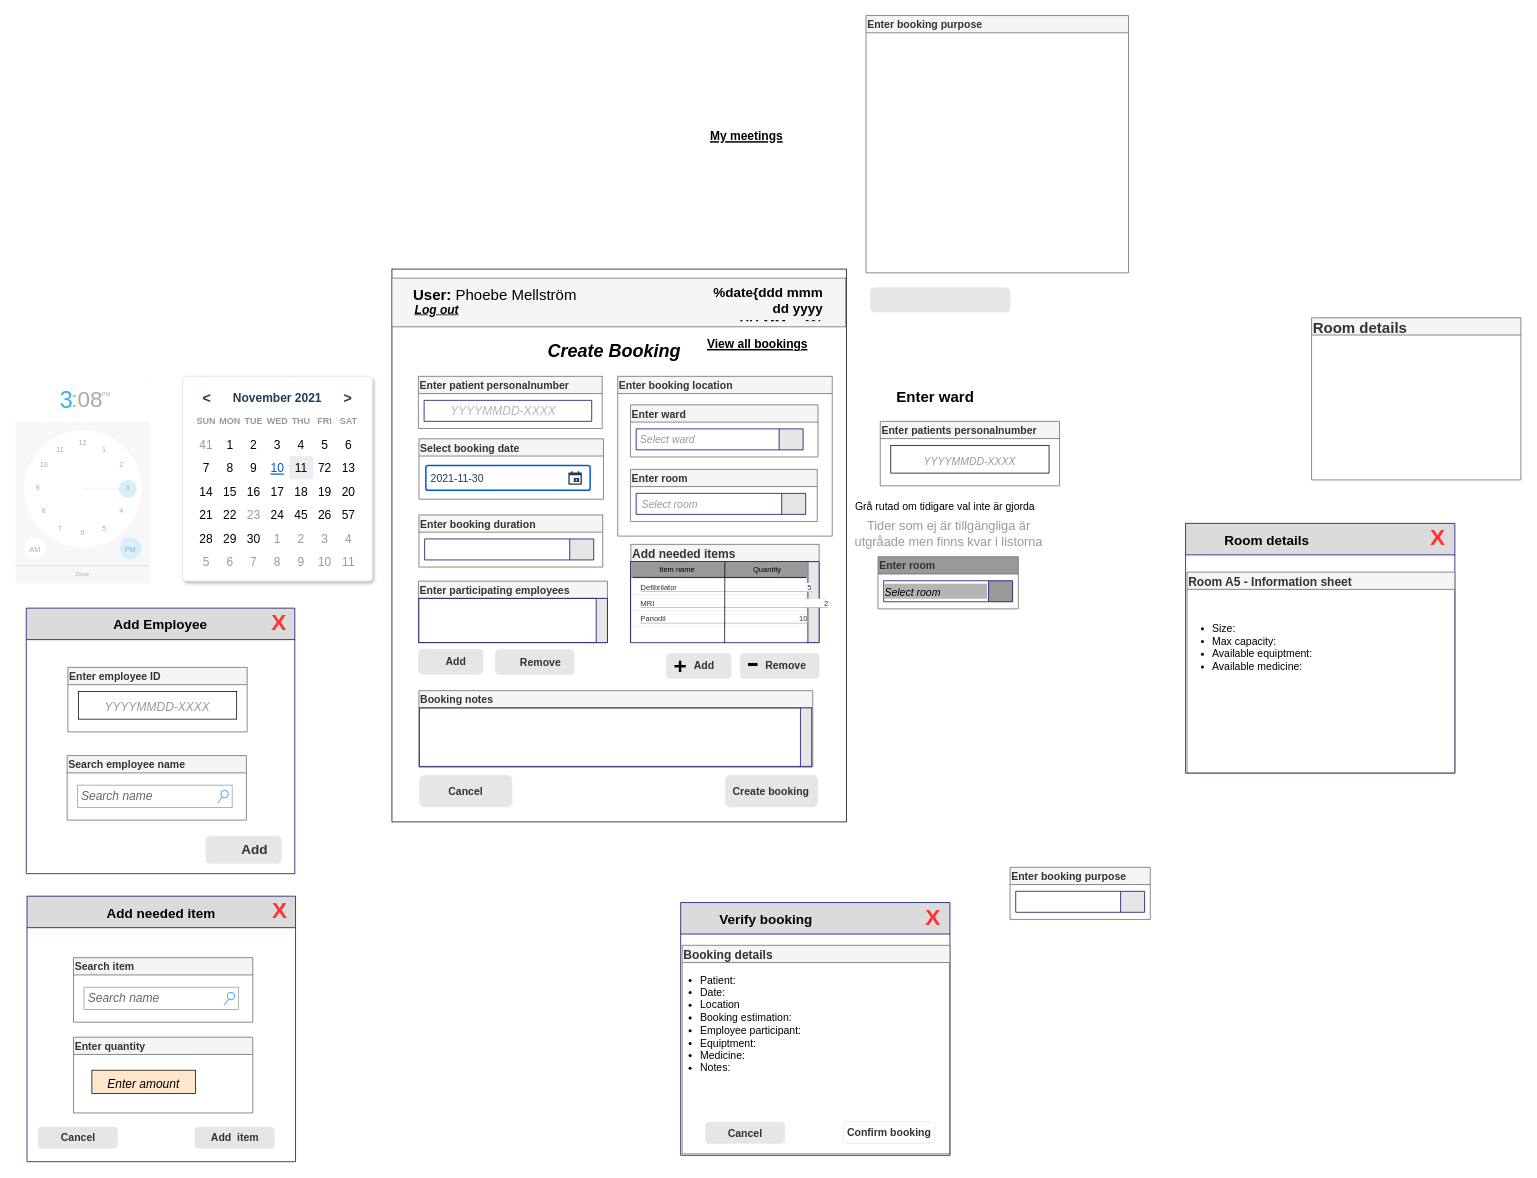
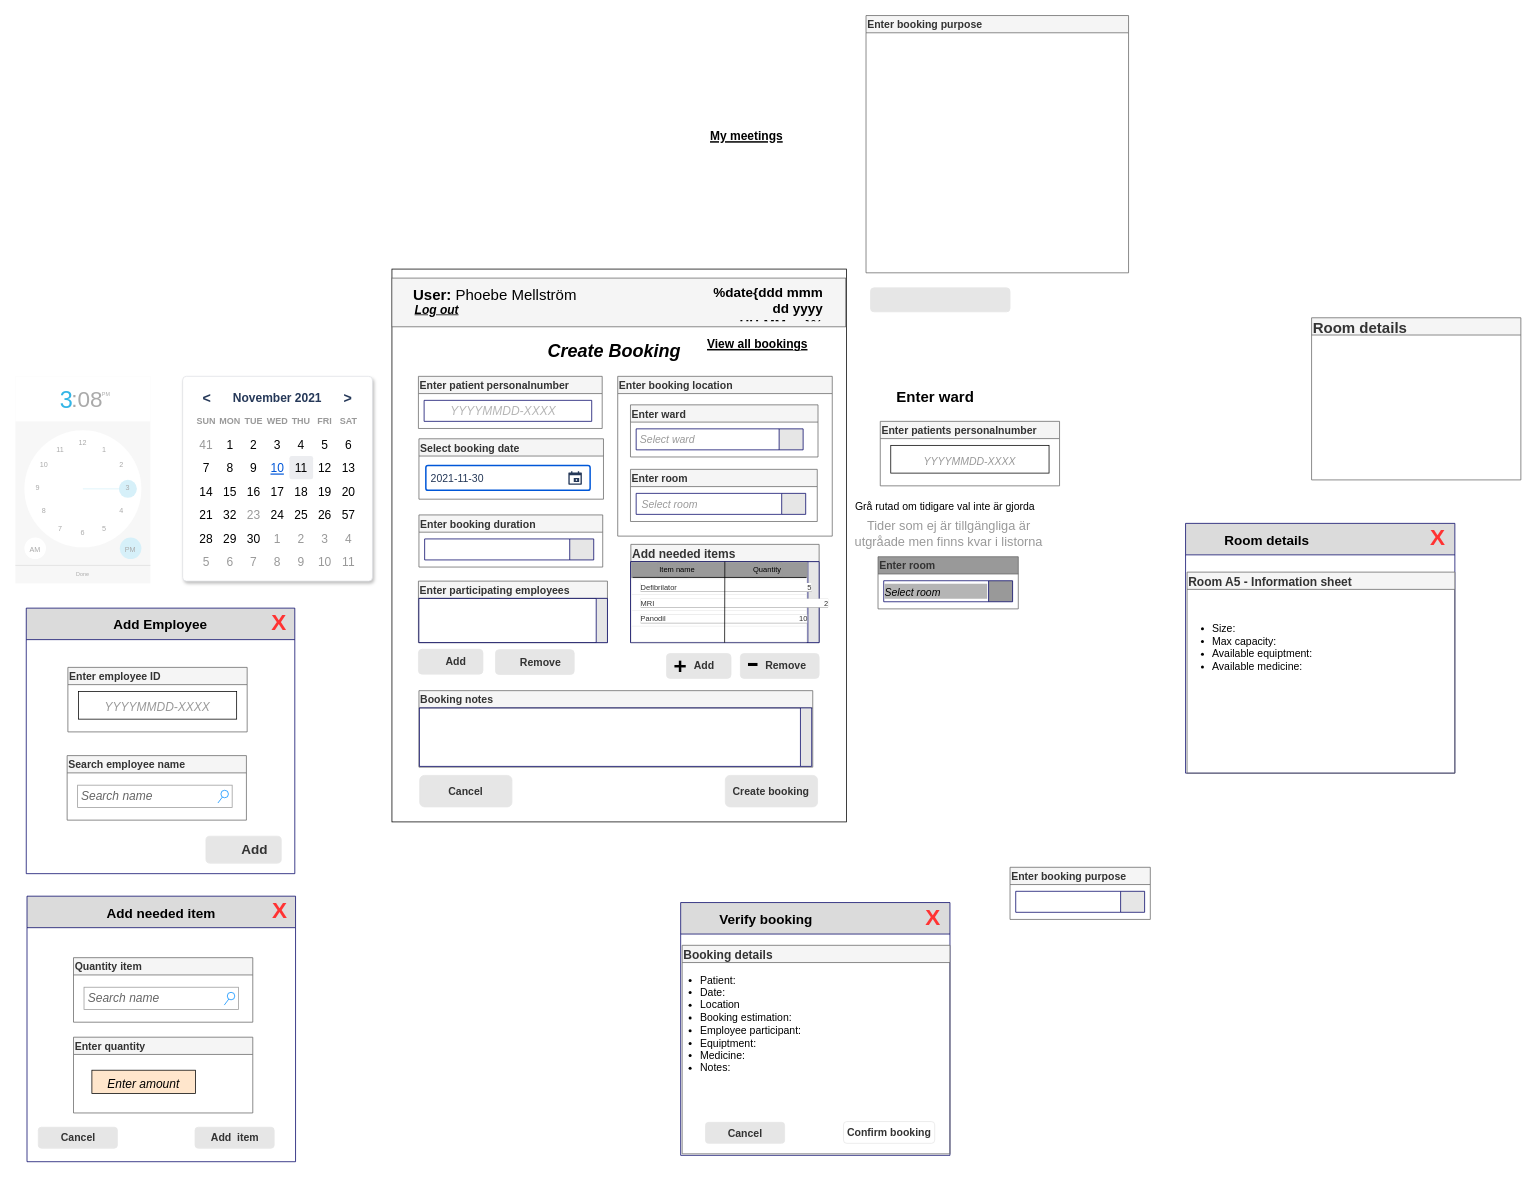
(325, 468) -> (325, 468)
(230, 515) -> (230, 515)
(301, 515) -> (301, 515)
(104, 967) -> (109, 967)
